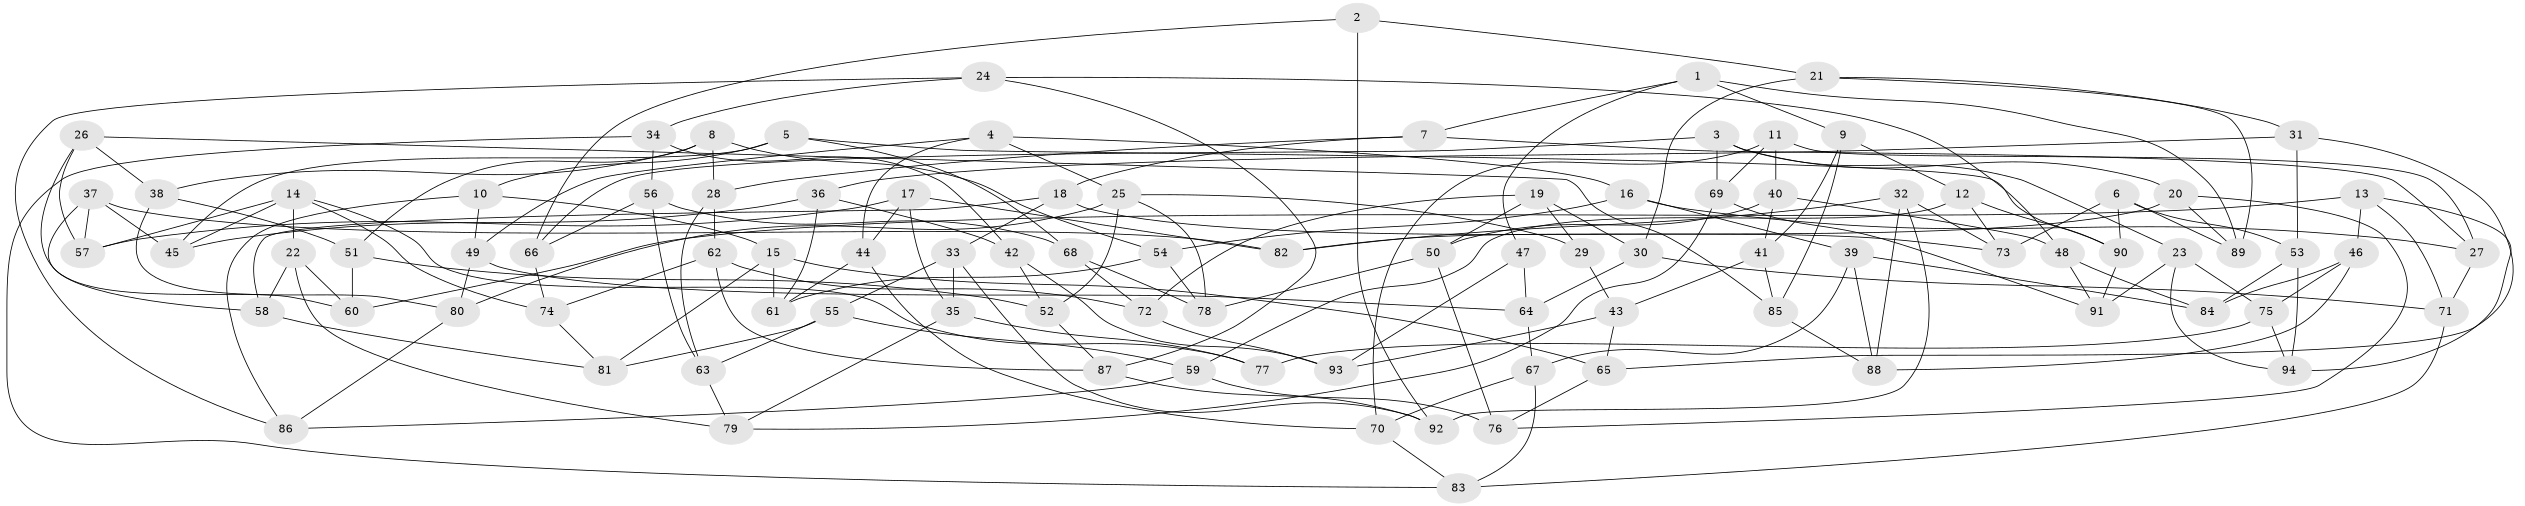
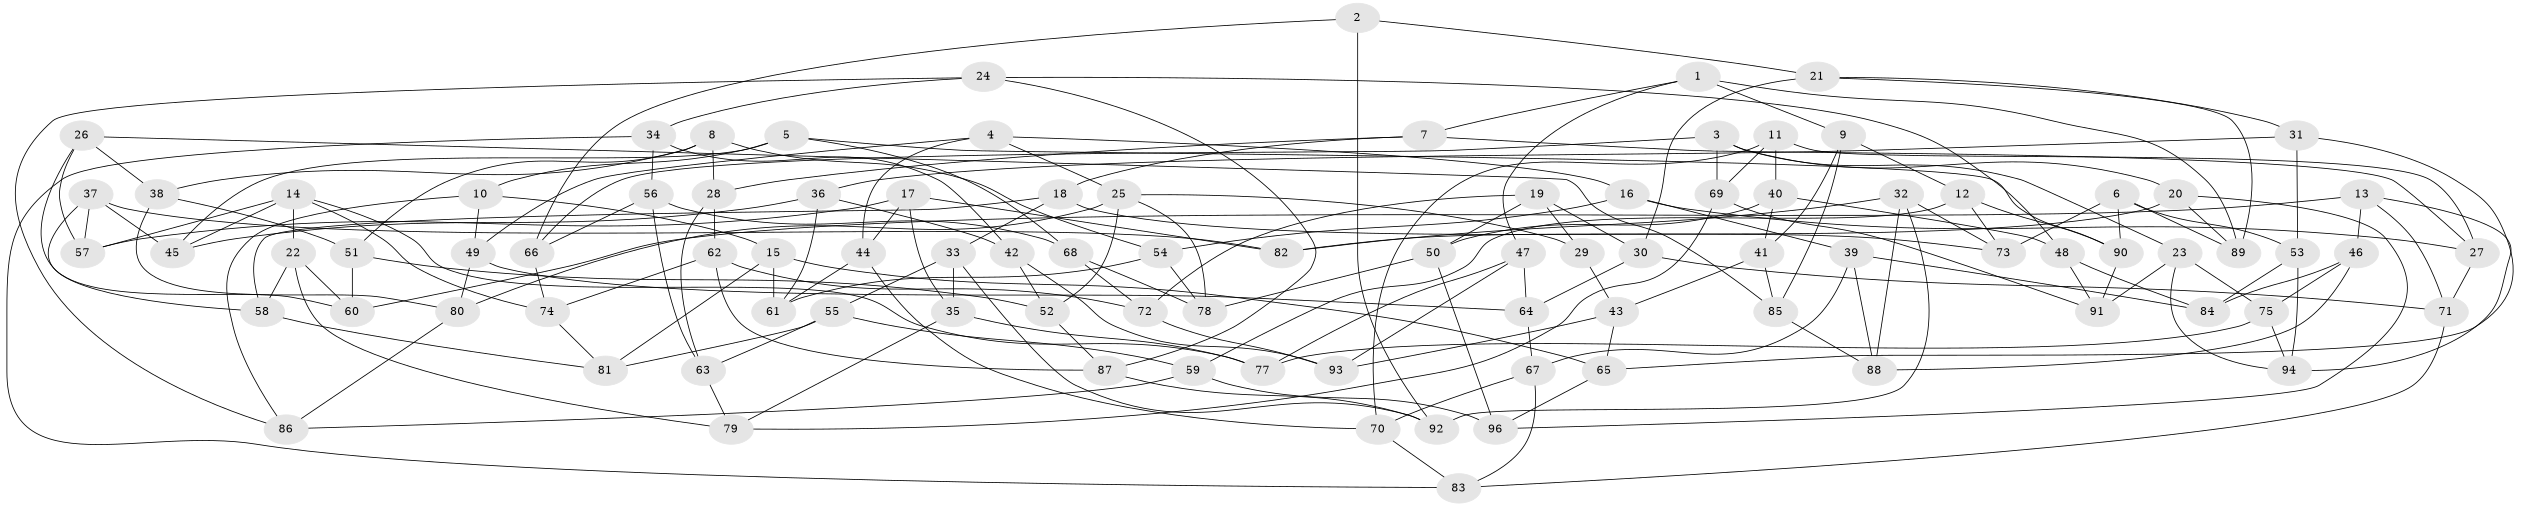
none -> (1400, 299)
(1496, 430) -> (1496, 430)
